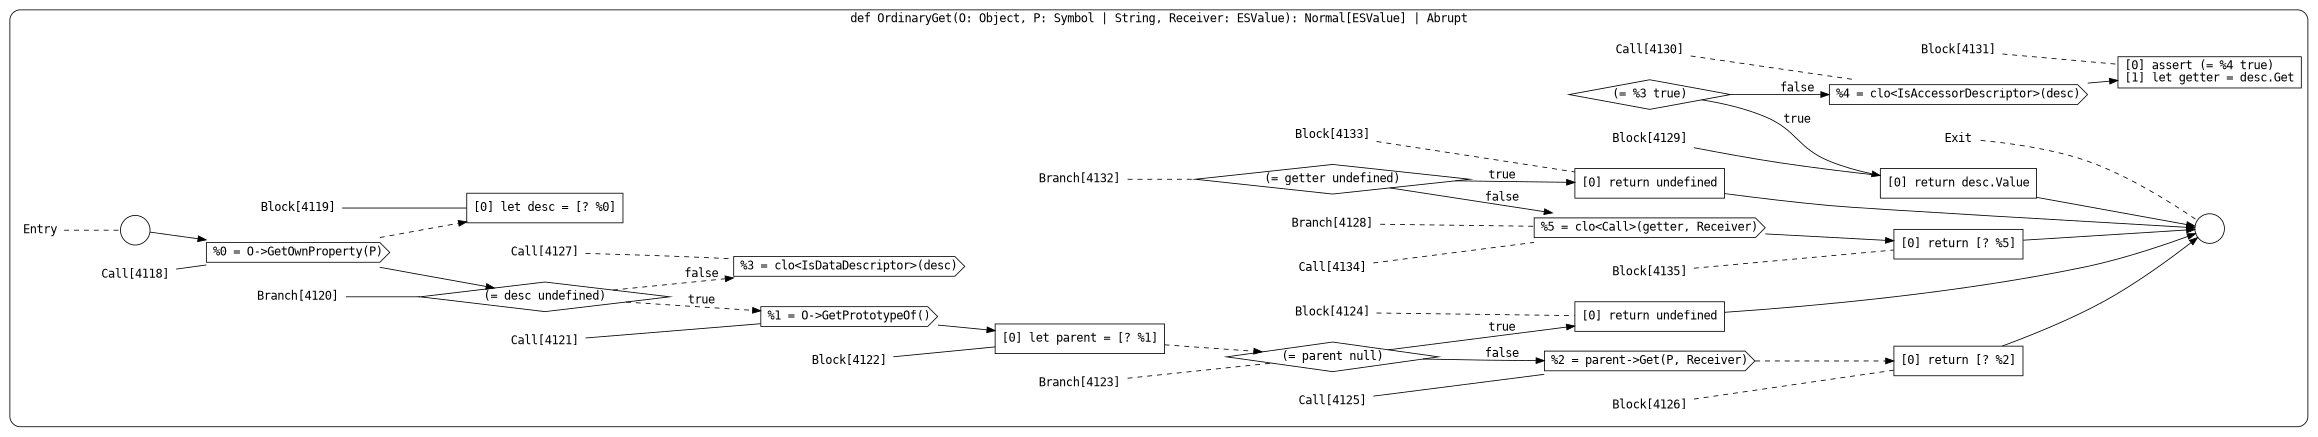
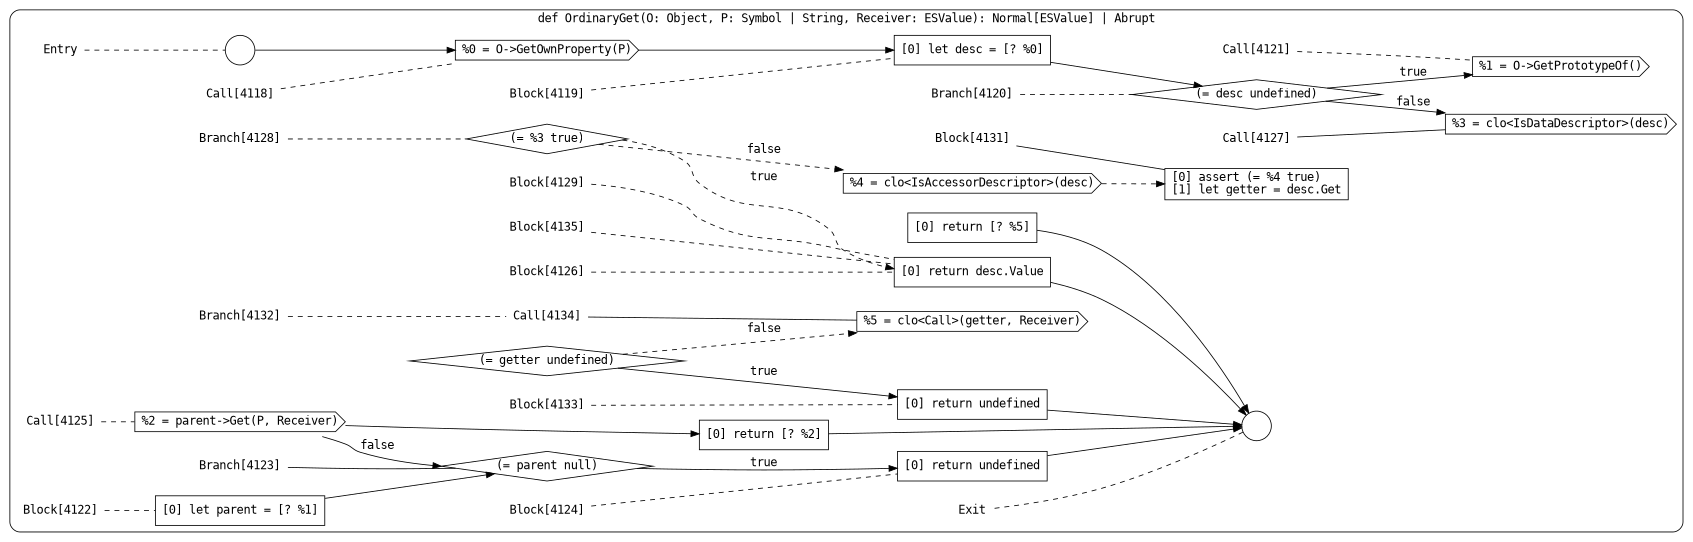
(1650, 50) -> none
(2060, 59) -> (1091, 158)
(2099, 82) -> (1129, 184)
(1776, 95) -> (717, 157)
(1789, 132) -> (754, 205)
(1787, 164) -> (738, 234)
(1161, 179) -> (397, 317)
(1467, 200) -> (736, 344)
(404, 208) -> (743, 74)
(1457, 225) -> (377, 139)
(419, 230) -> (762, 50)
(1825, 237) -> none
(1454, 253) -> (722, 319)
(660, 256) -> (1371, 133)
(1794, 259) -> (743, 248)
(191, 267) -> (368, 76)
(433, 277) -> (1122, 74)
(669, 284) -> (1381, 107)
(383, 297) -> (1076, 95)
(689, 306) -> (1396, 82)
(962, 327) -> none
(673, 331) -> (1385, 55)
(1209, 348) -> (406, 487)
(944, 352) -> (130, 511)
(1479, 360) -> (376, 456)
(1820, 361) -> (518, 430)
(1199, 371) -> (372, 469)
(1459, 385) -> (118, 422)
(1794, 385) -> (743, 272)
